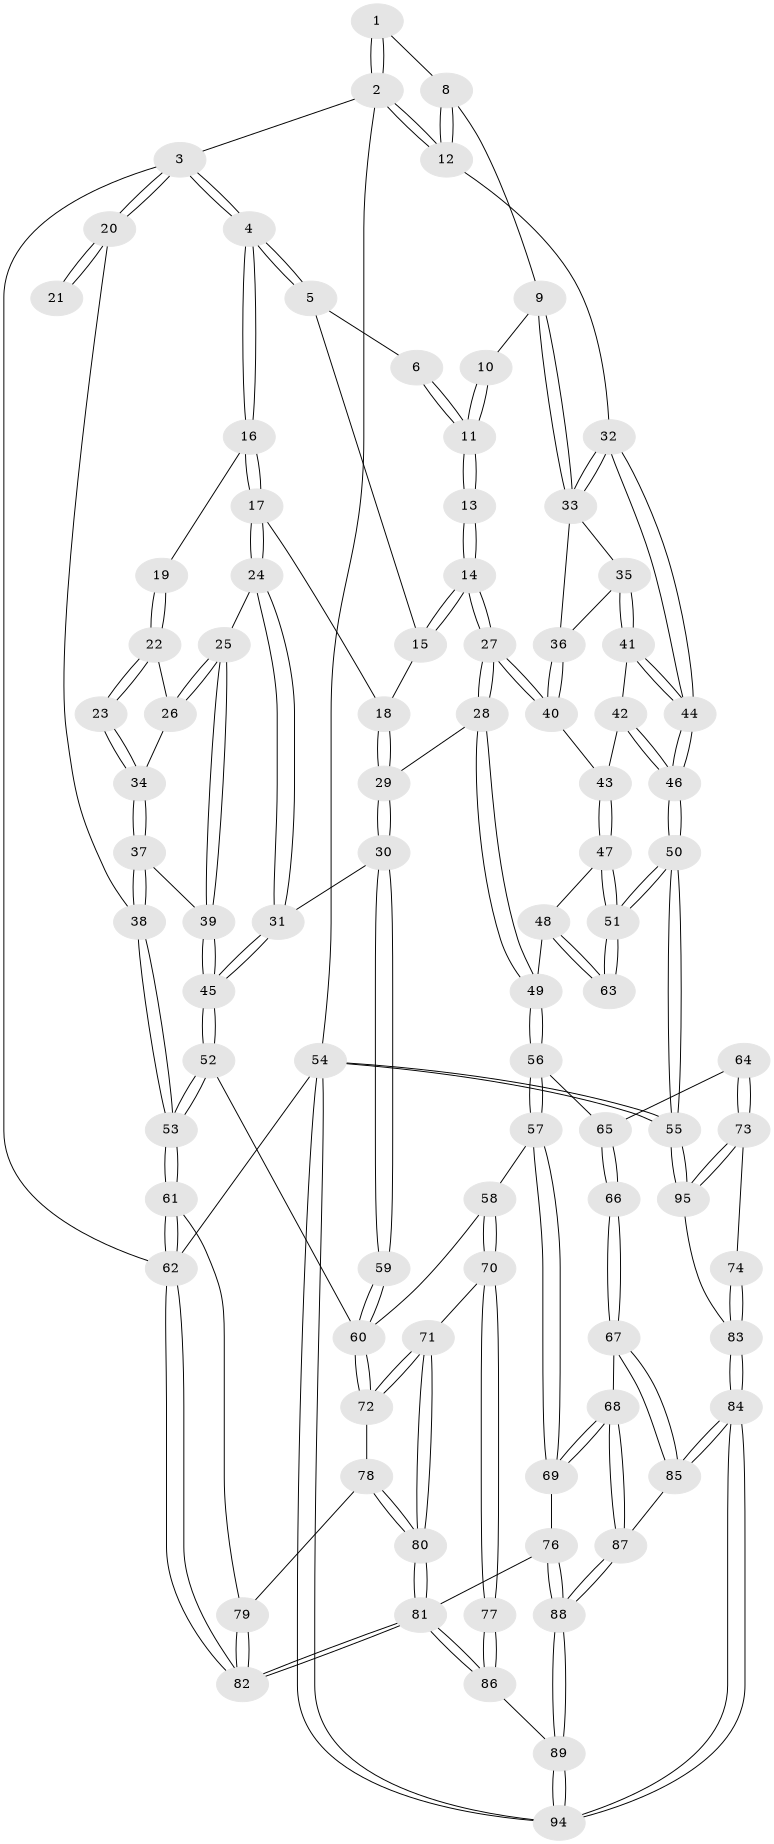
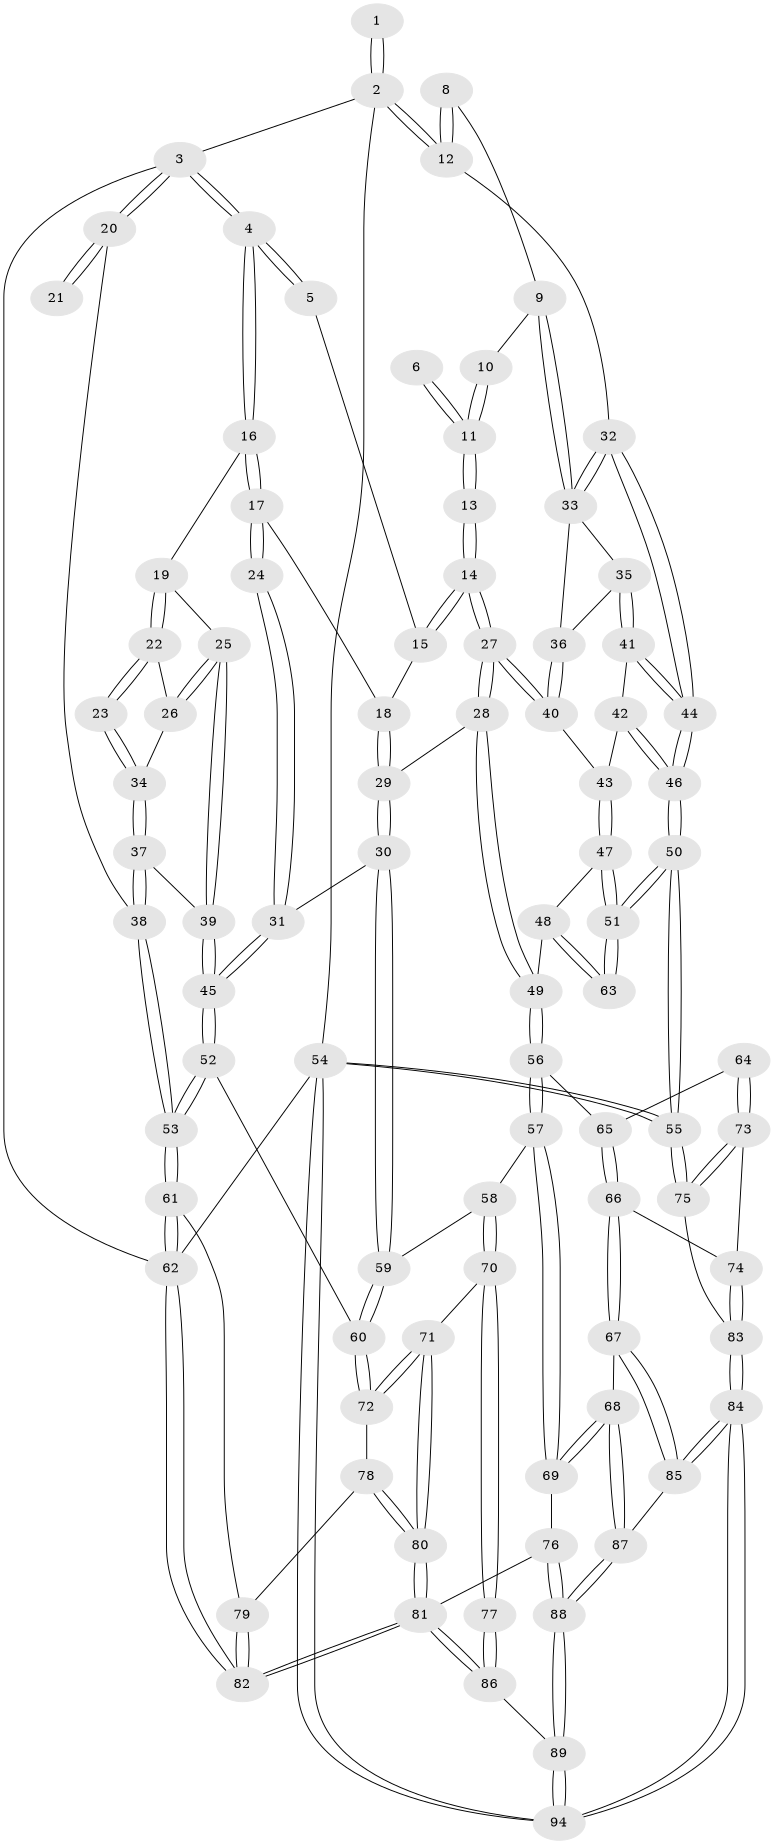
(412, 56) -> none
(357, 329) -> none
(241, 610) -> (193, 610)
(683, 1199) -> (683, 1199)
none -> (675, 1234)
(431, 1273) -> (437, 1234)
